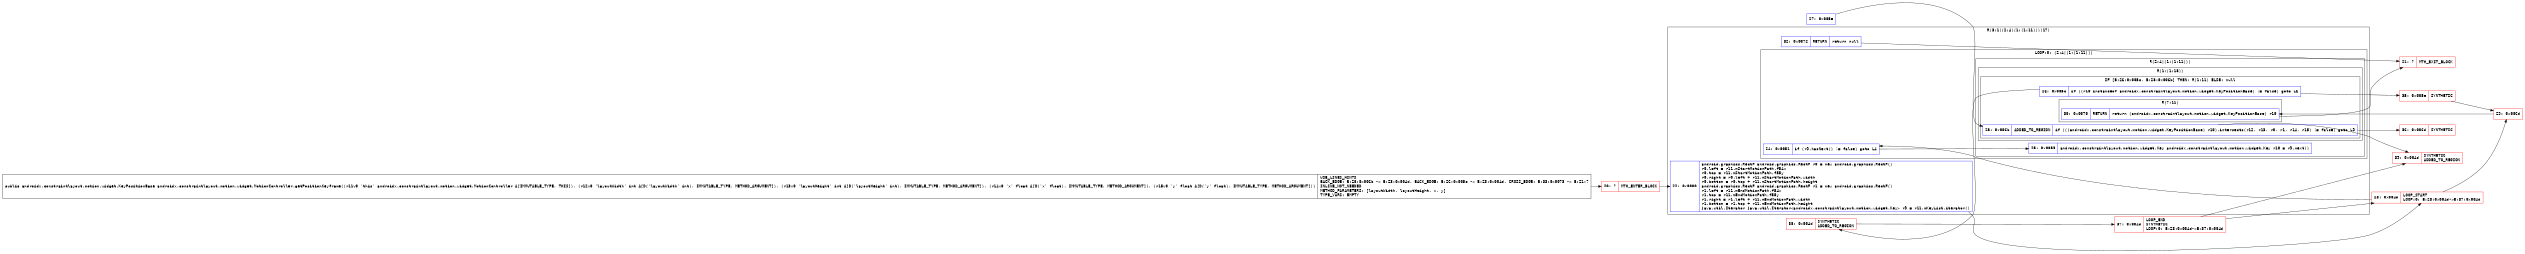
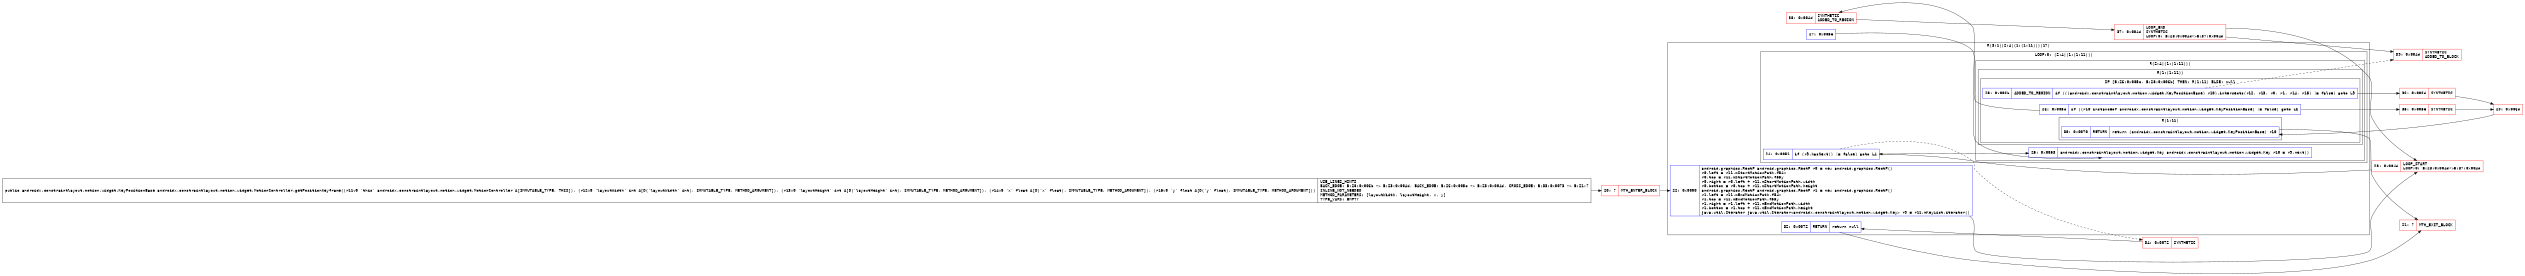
(1956, 14) -> (1974, 107)
(2170, 71) -> (2170, 73)
(2170, 103) -> (2170, 121)
(2314, 126) -> (2298, 74)
(2442, 160) -> (2442, 57)
(2484, 166) -> (2473, 99)
none -> (2170, 243)
